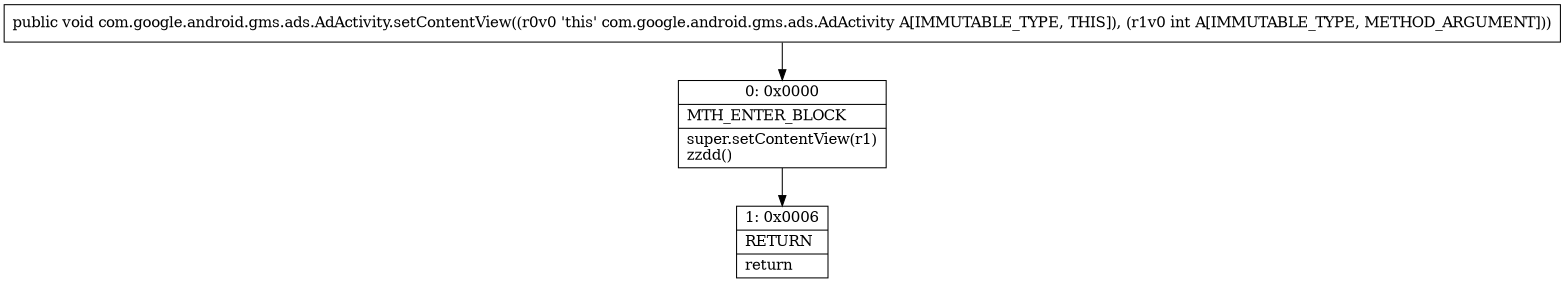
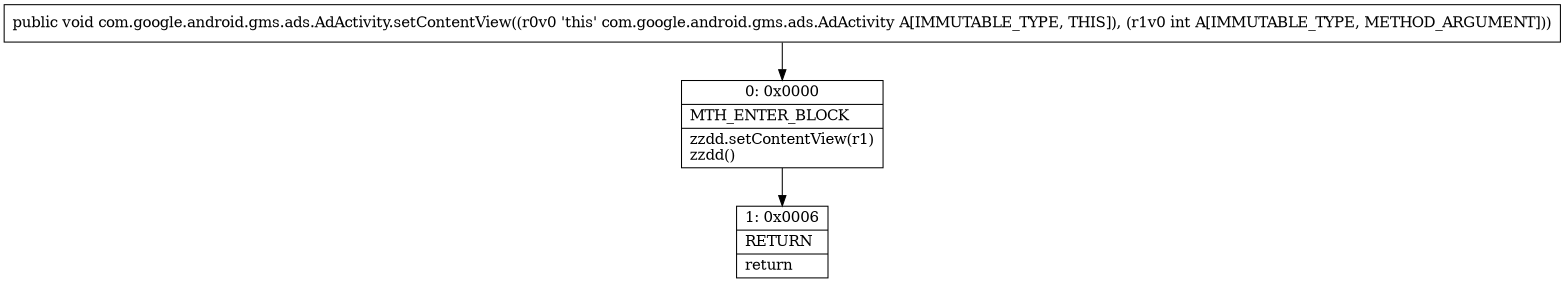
(782, 140) -> (782, 140)
